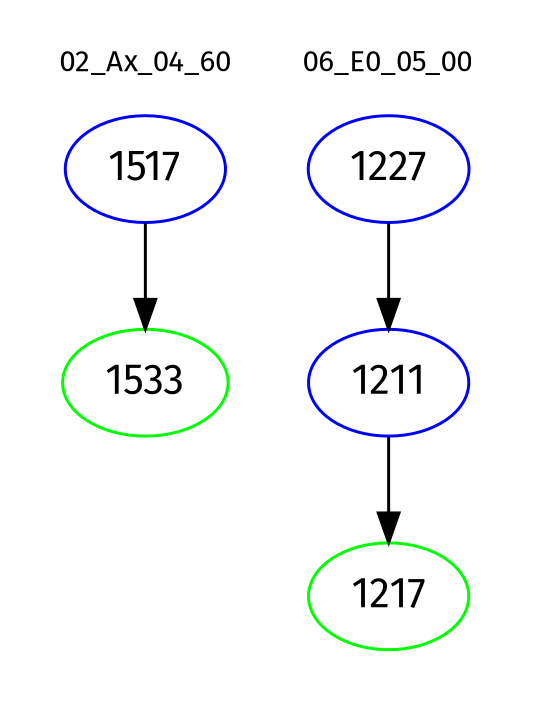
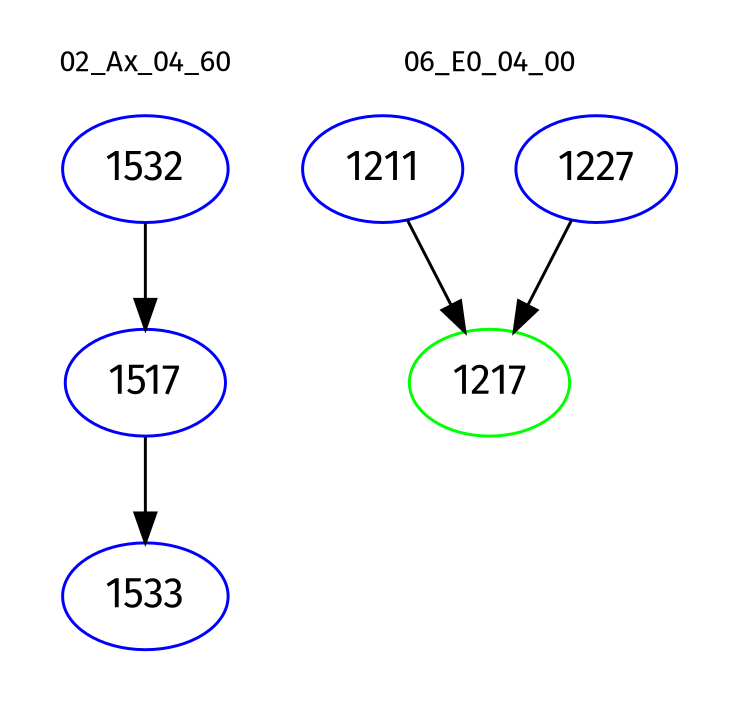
(389, 64) -> (490, 64)
none -> (145, 169)
(389, 261) -> (550, 263)
(145, 383) -> (145, 596)
